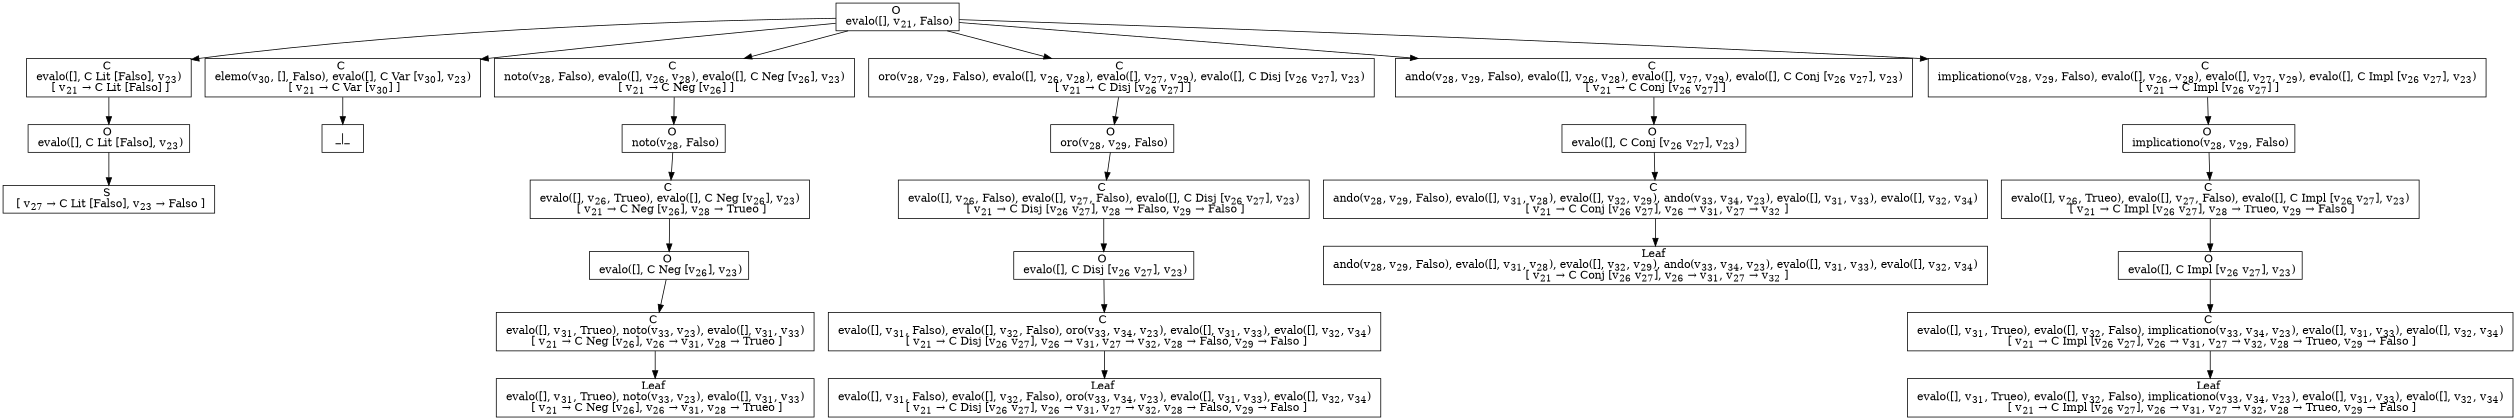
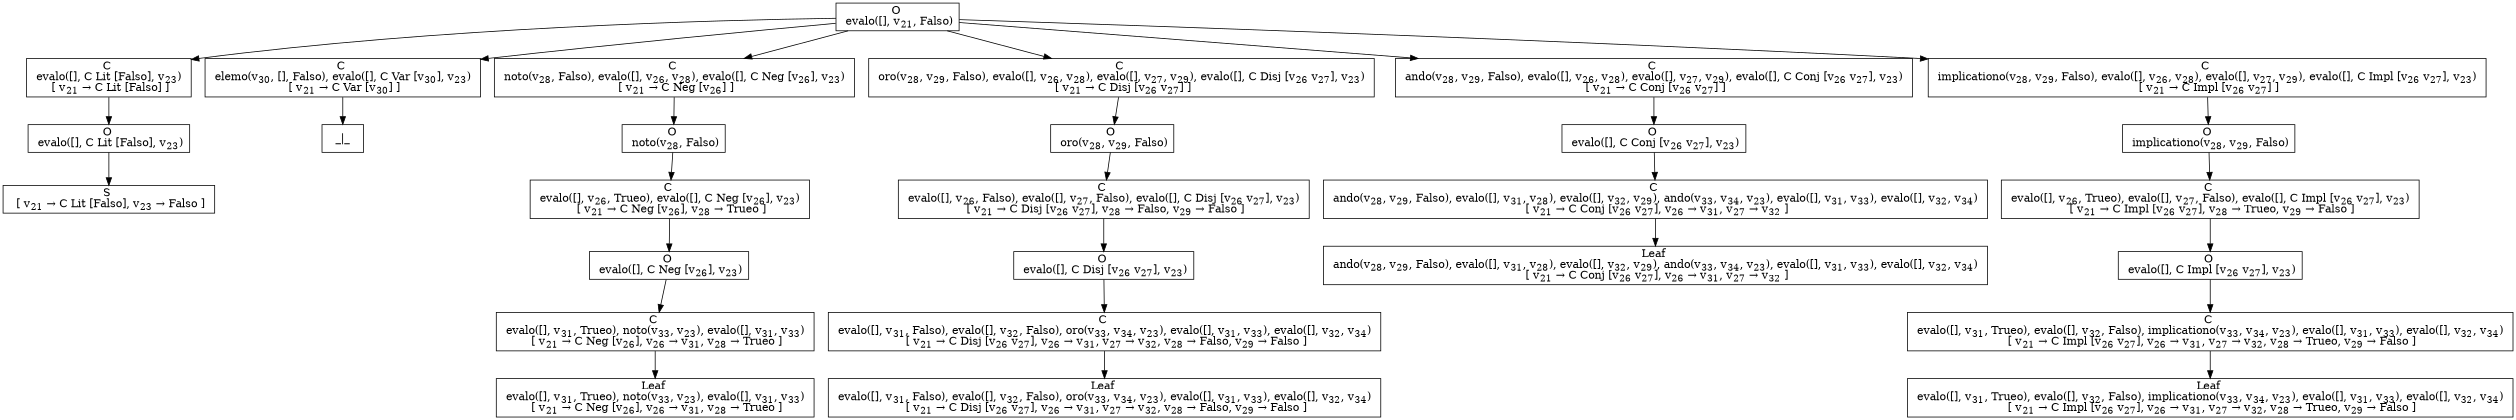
(37, 204) -> (37, 204)
